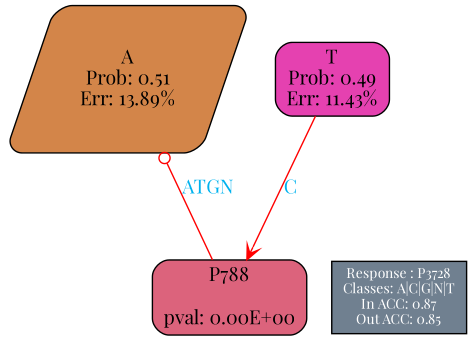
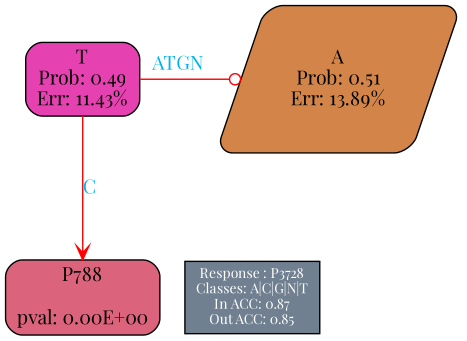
(190, 212) -> (185, 79)
